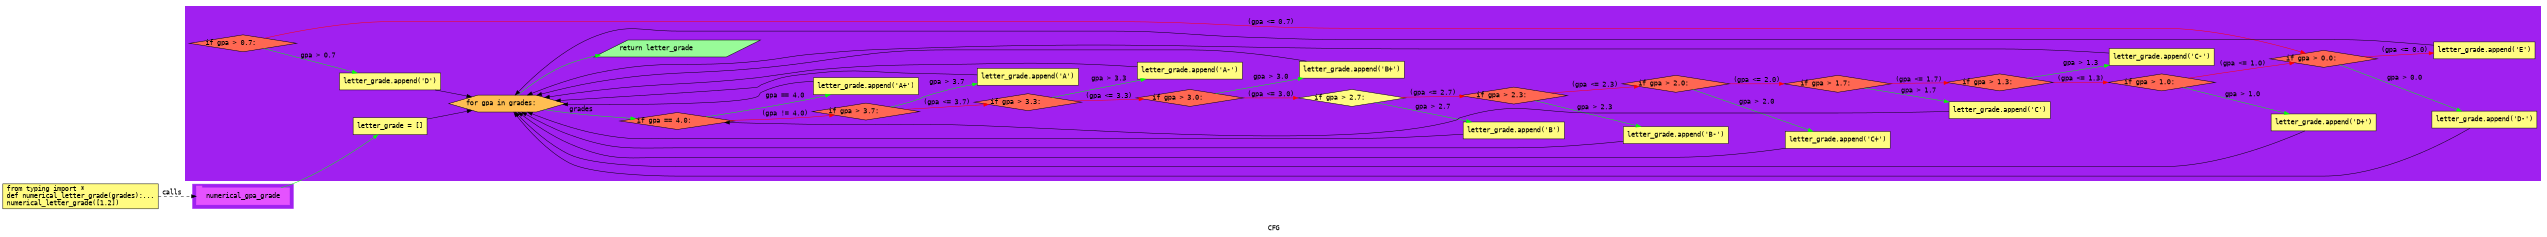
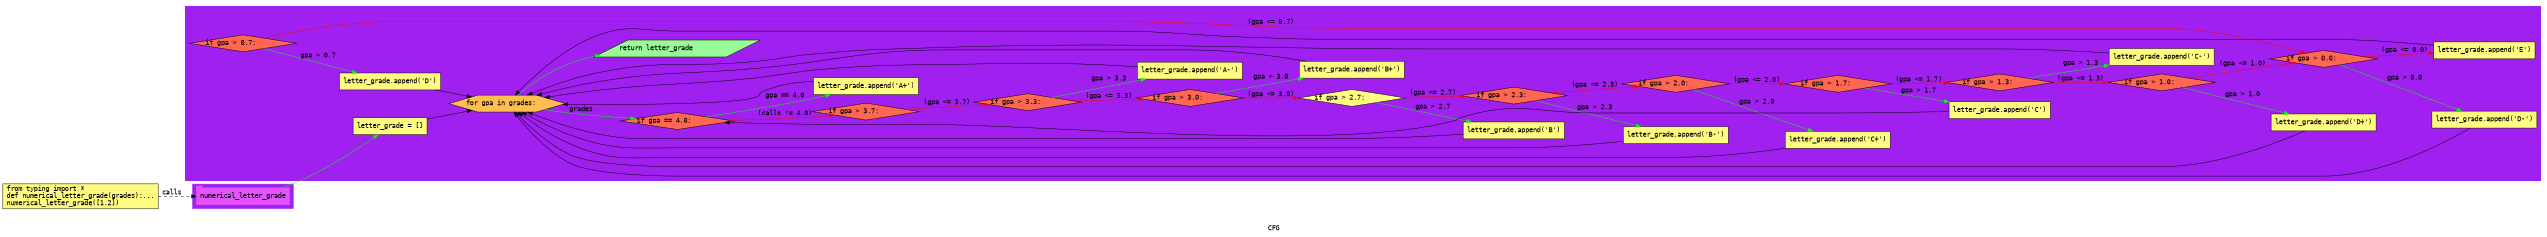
(1028, 77) -> none
(785, 114) -> (785, 114)
(243, 196) -> (243, 196)
